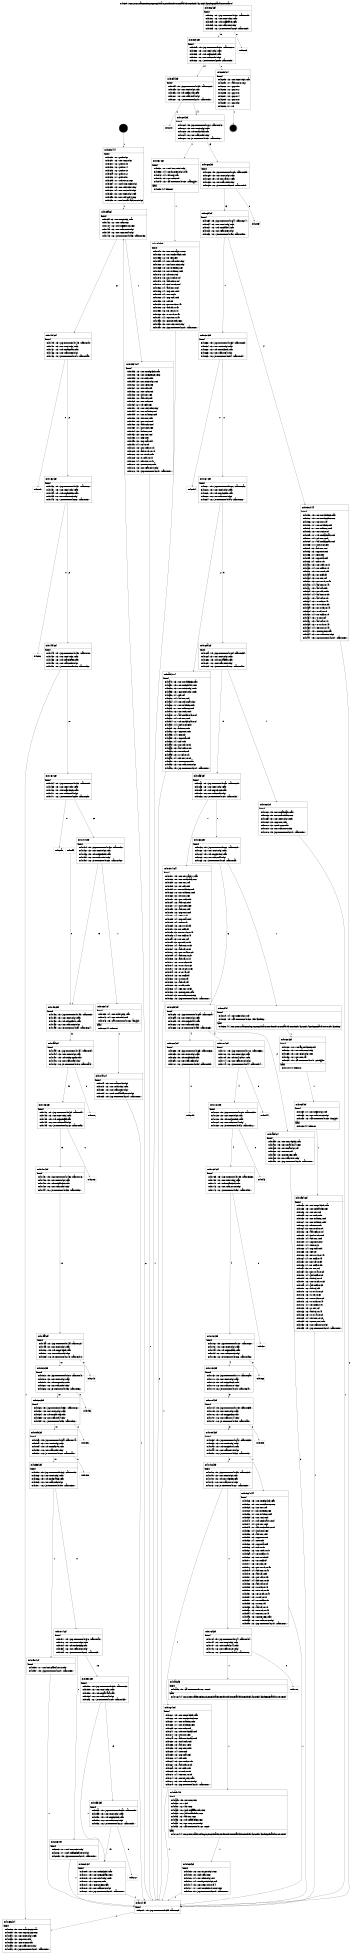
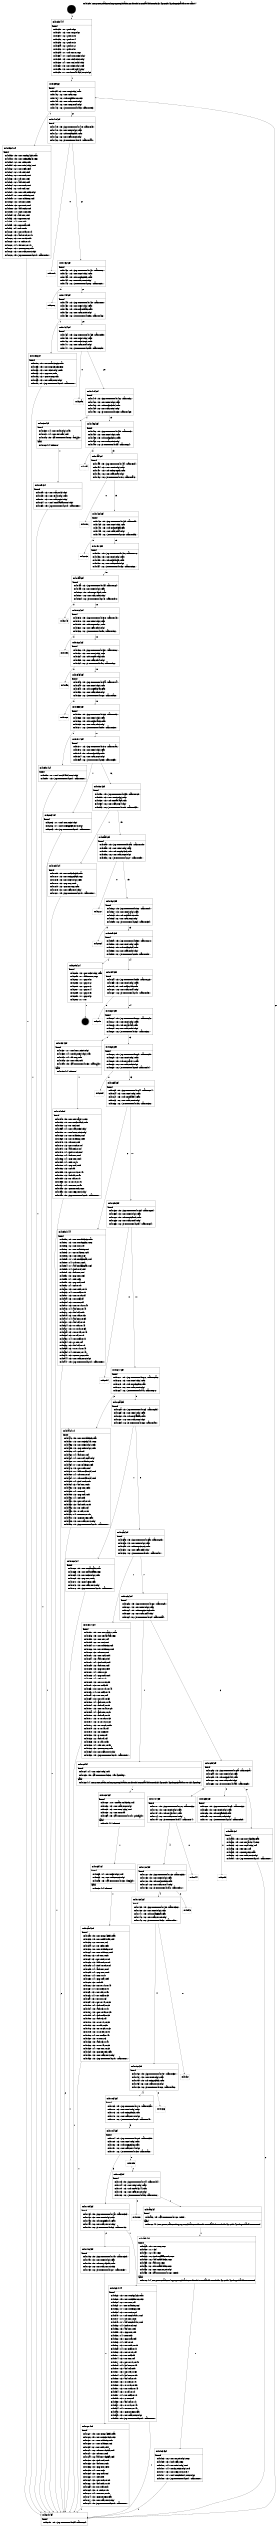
(70, 928) -> (89, 455)
(228, 1558) -> (132, 2168)
(108, 1844) -> (125, 879)
(93, 1921) -> (32, 1450)
